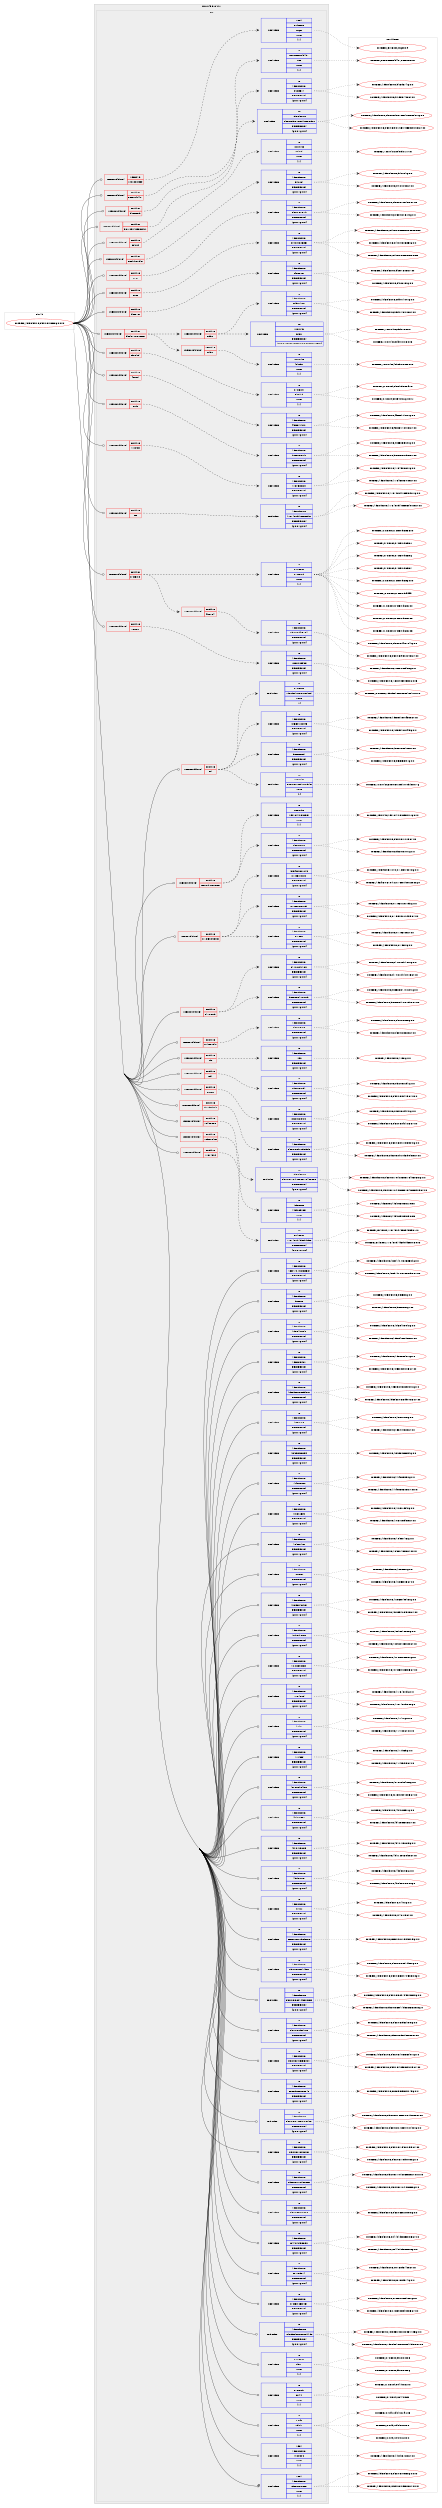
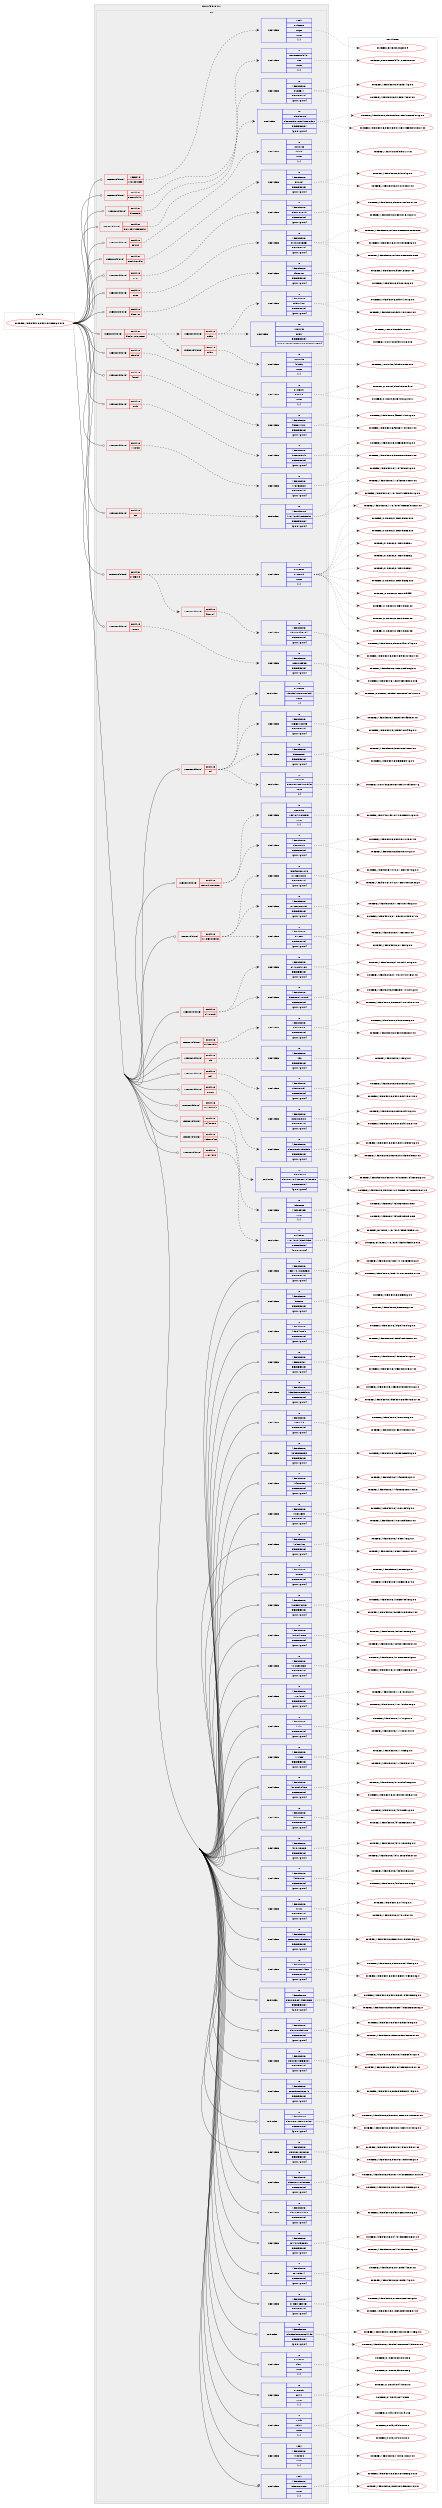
none -> (393, 518)
